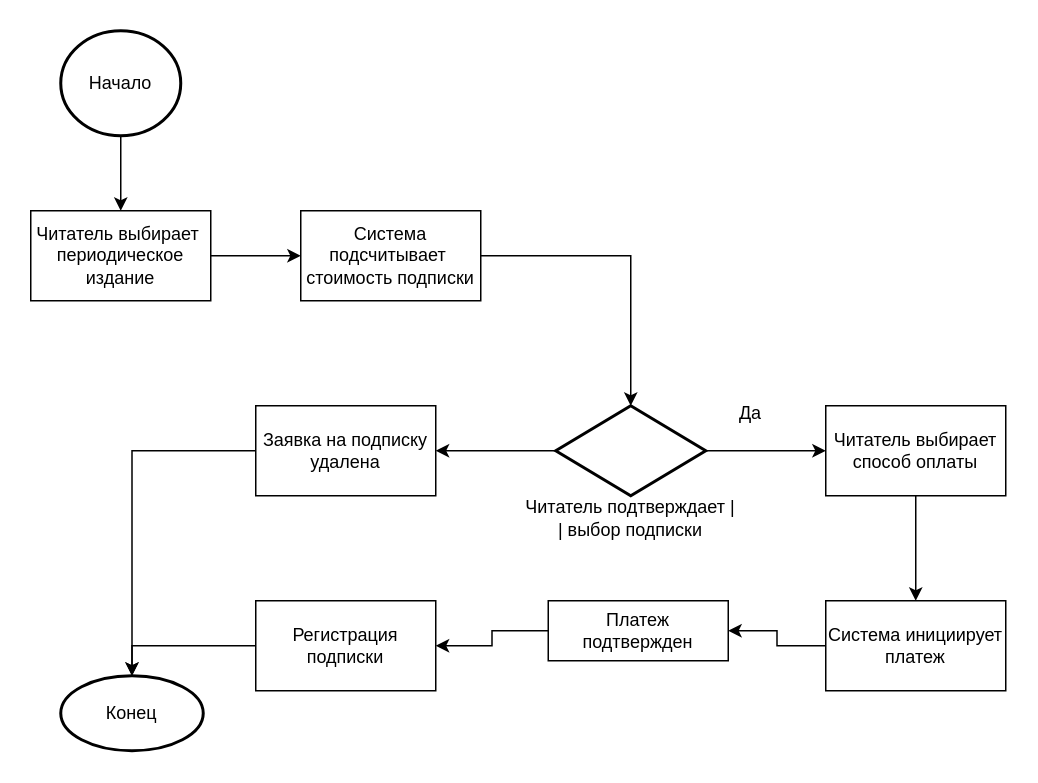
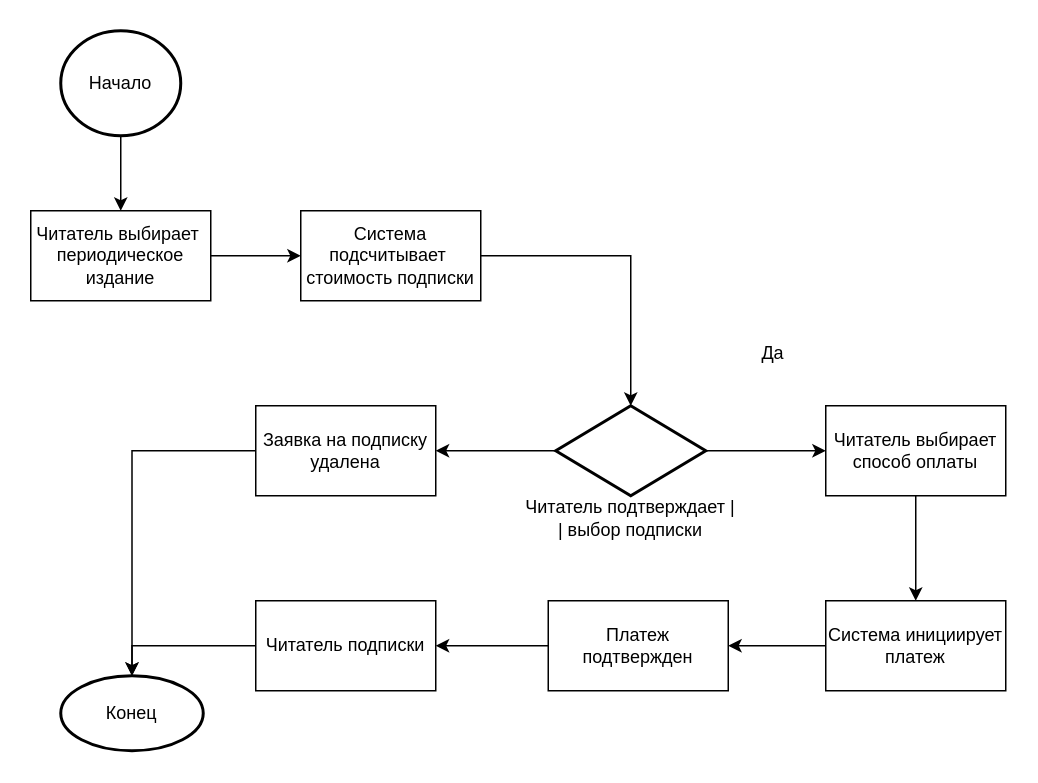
(751, 413) -> (773, 353)
(638, 631) -> (638, 646)
(346, 646) -> (346, 646)
